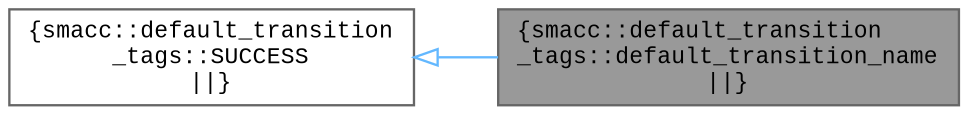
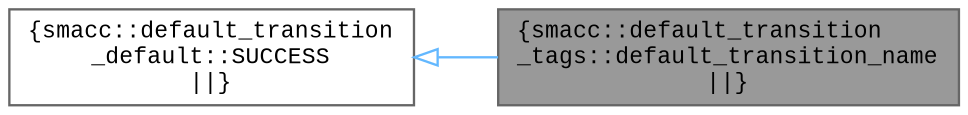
(212, 57) -> (212, 57)
